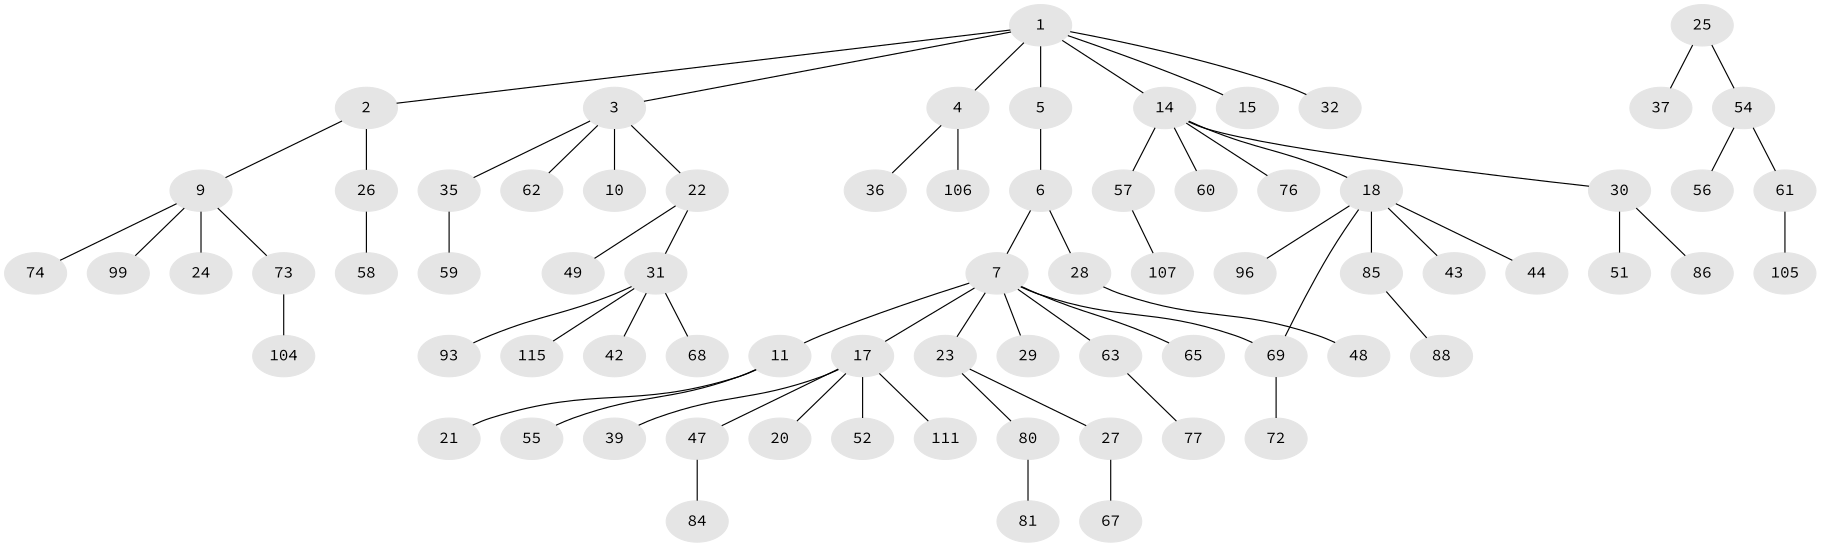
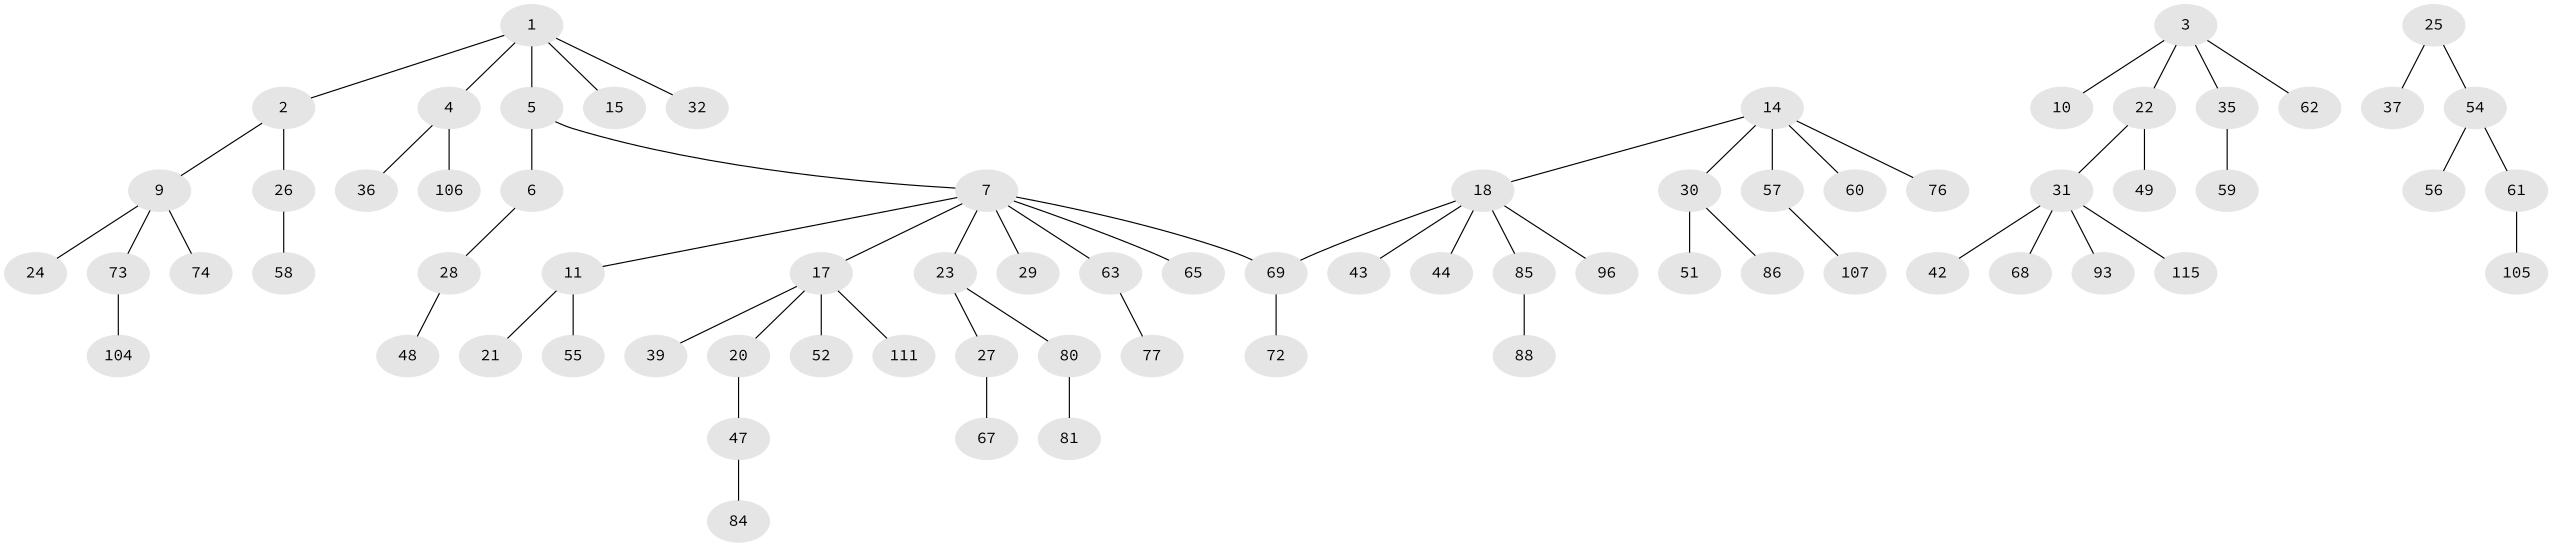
(827, 67) -> none
(1103, 67) -> none
(1019, 232) -> (753, 167)
(118, 273) -> none
(780, 397) -> (739, 398)
